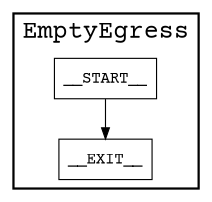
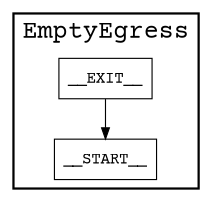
(105, 113) -> (105, 113)
